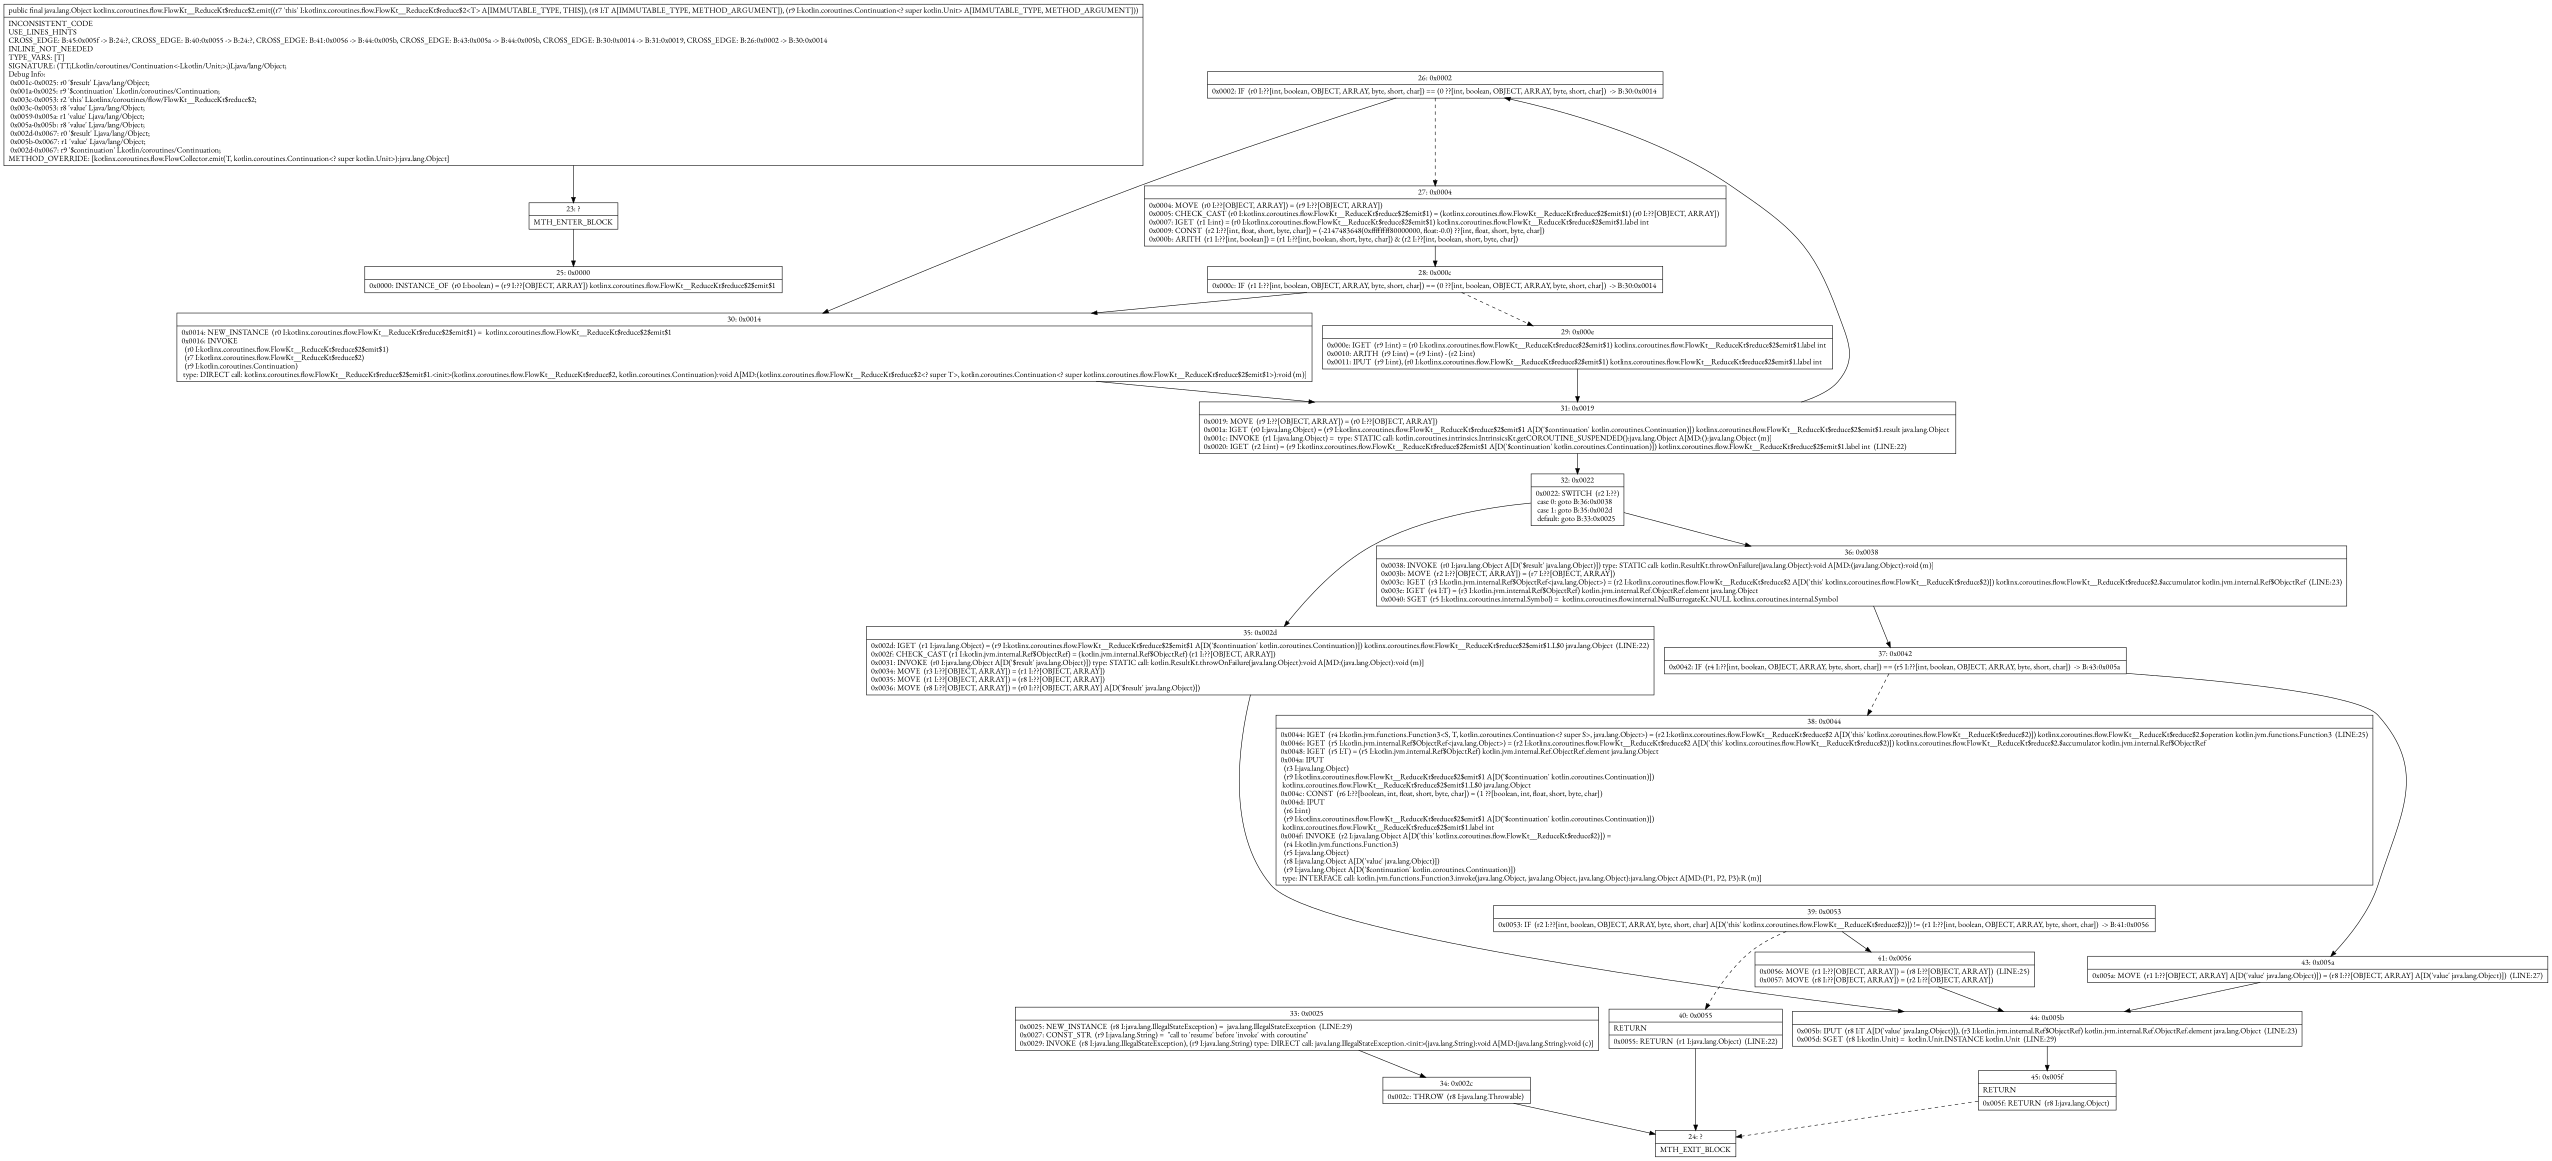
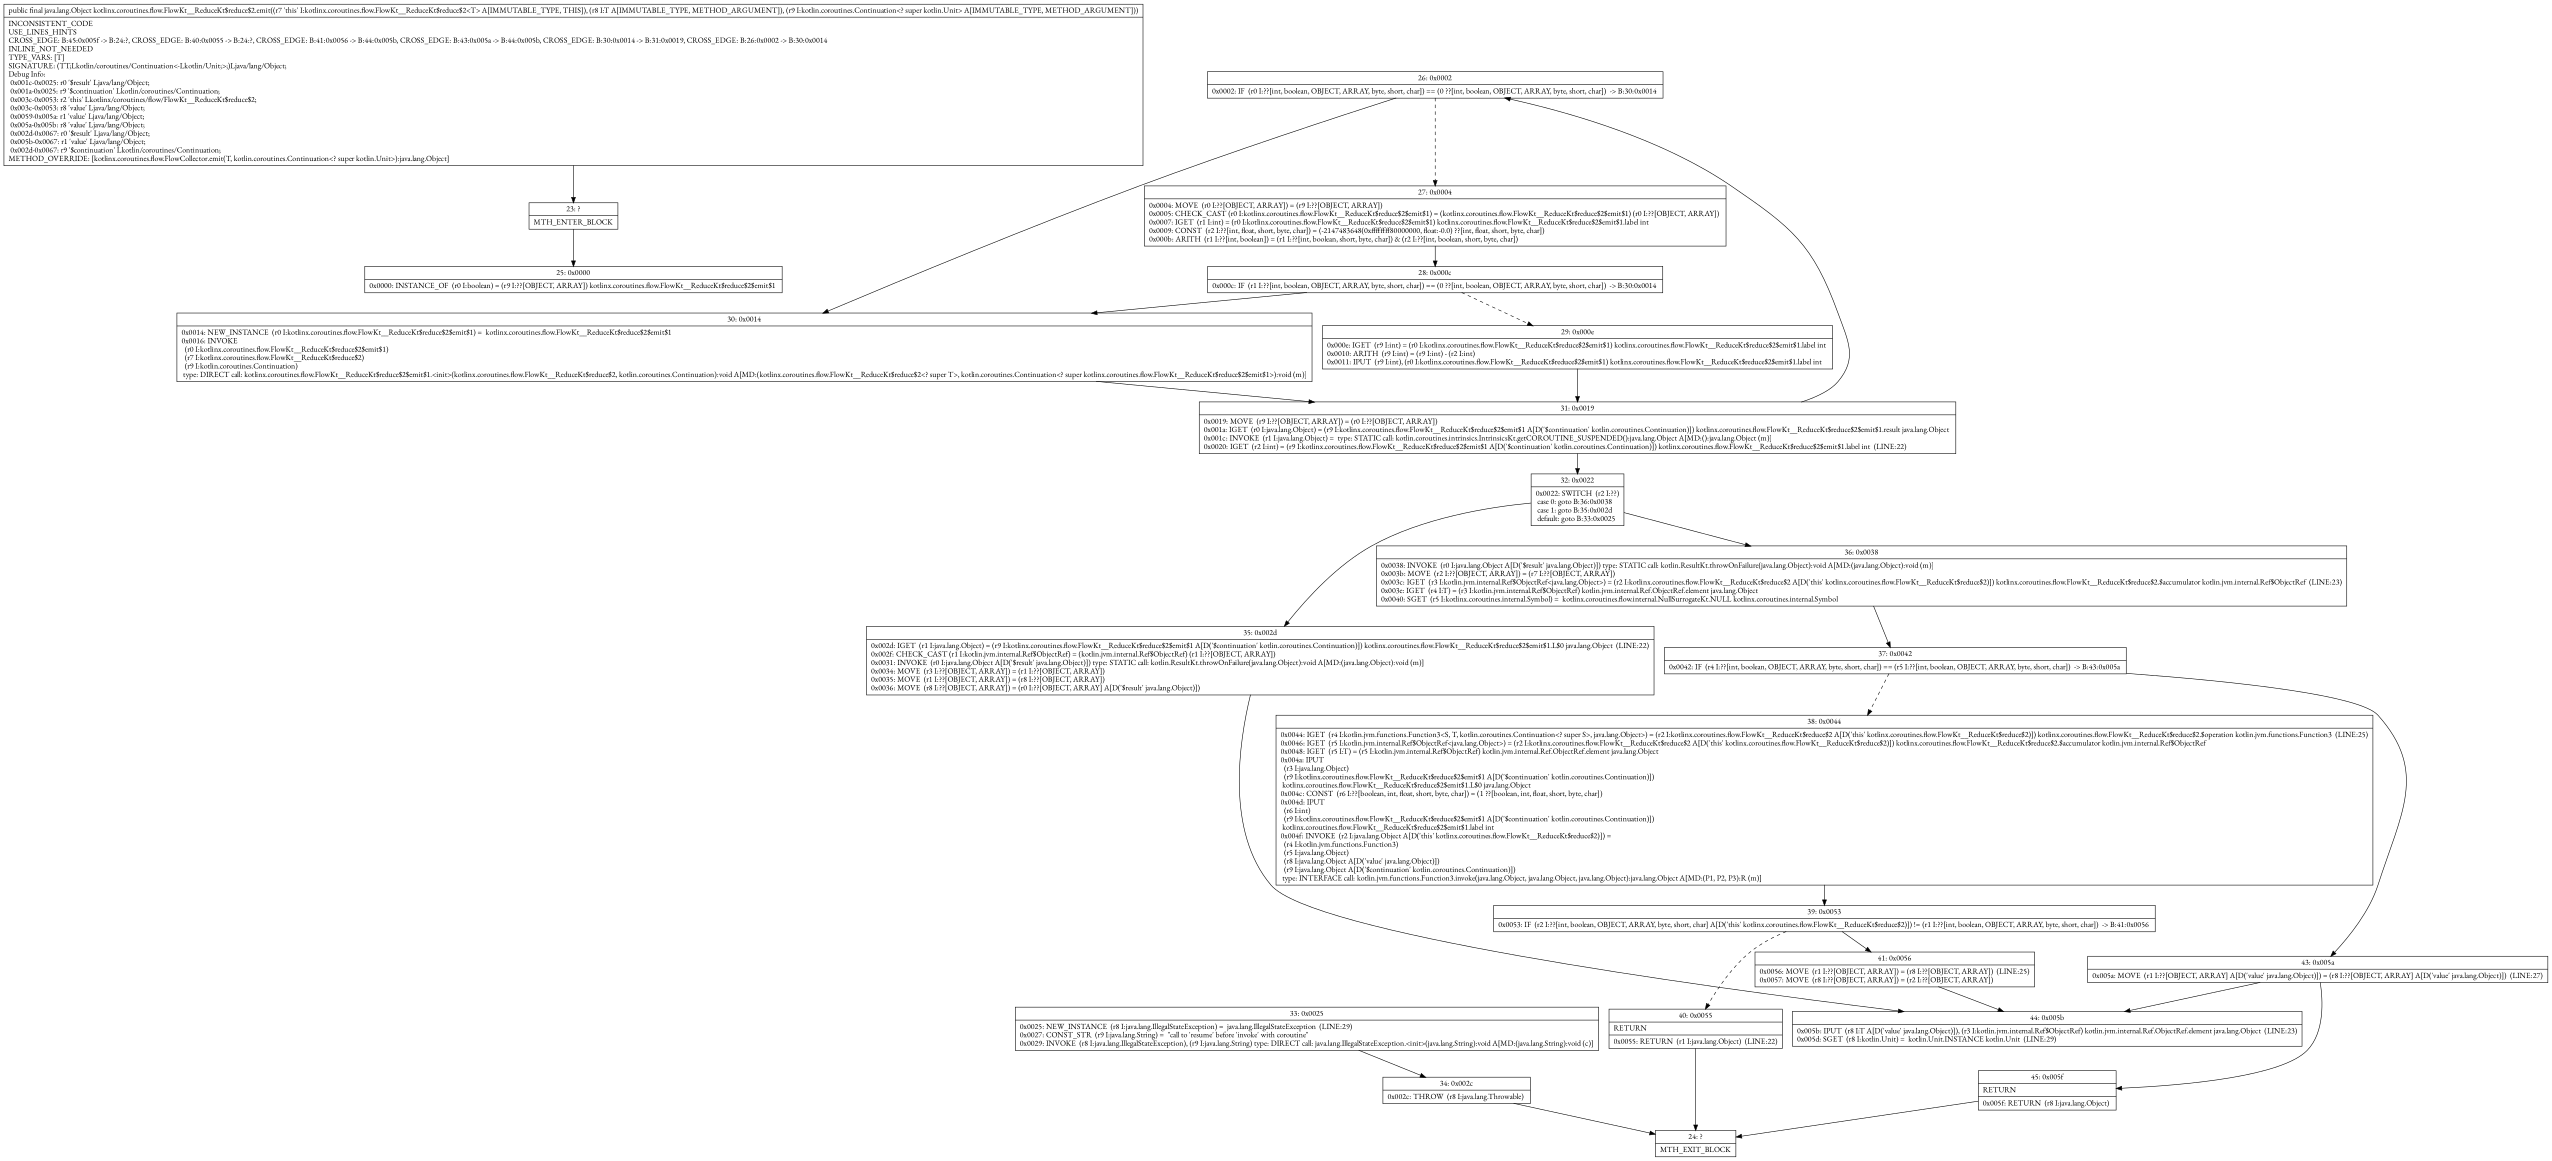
none -> (1824, 892)
(2047, 1056) -> (2252, 1073)
(1860, 1119) -> (1860, 1119)
